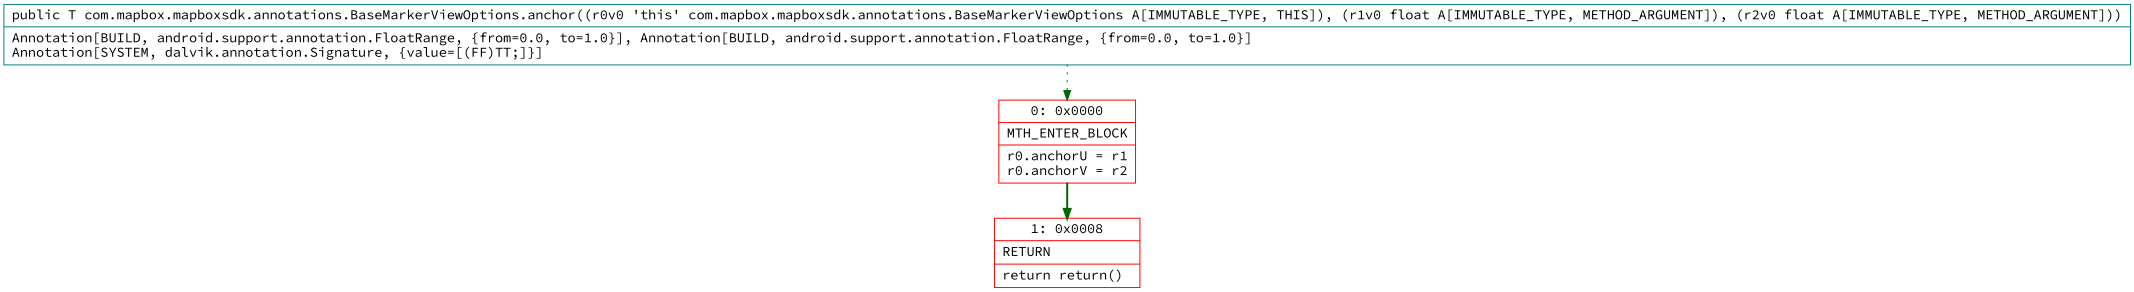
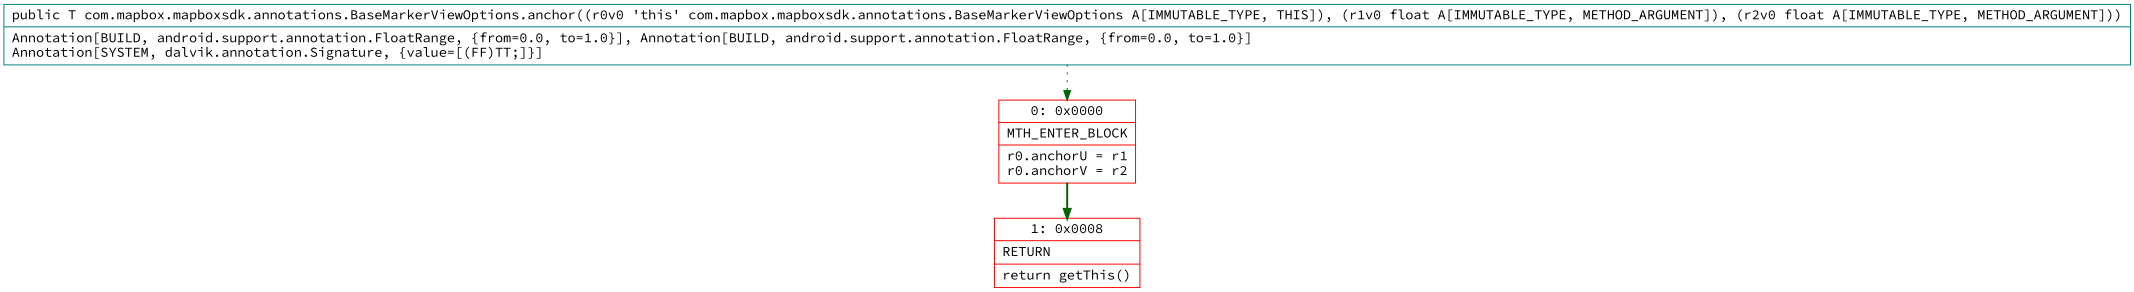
(1063, 275) -> (1067, 275)
